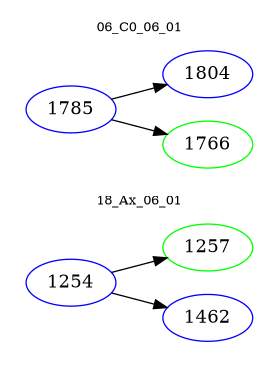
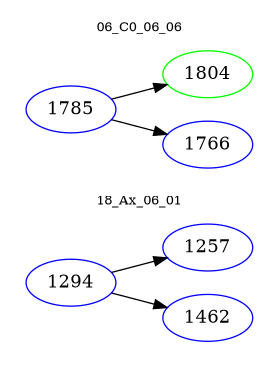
(139, 28) -> (139, 28)
(208, 74) -> (208, 74)
(208, 145) -> (208, 145)
(208, 248) -> (208, 248)
(71, 283) -> (71, 283)
